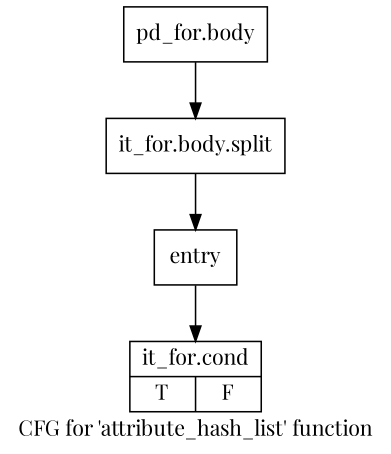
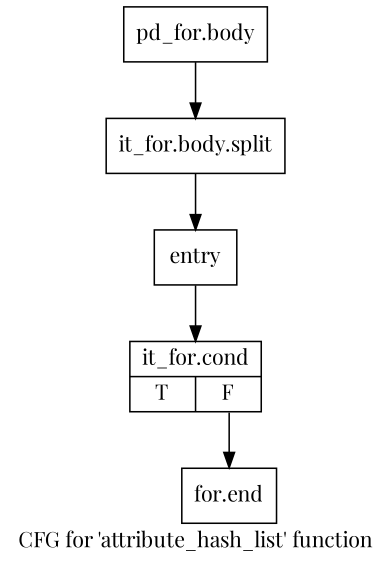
none -> (229, 496)
